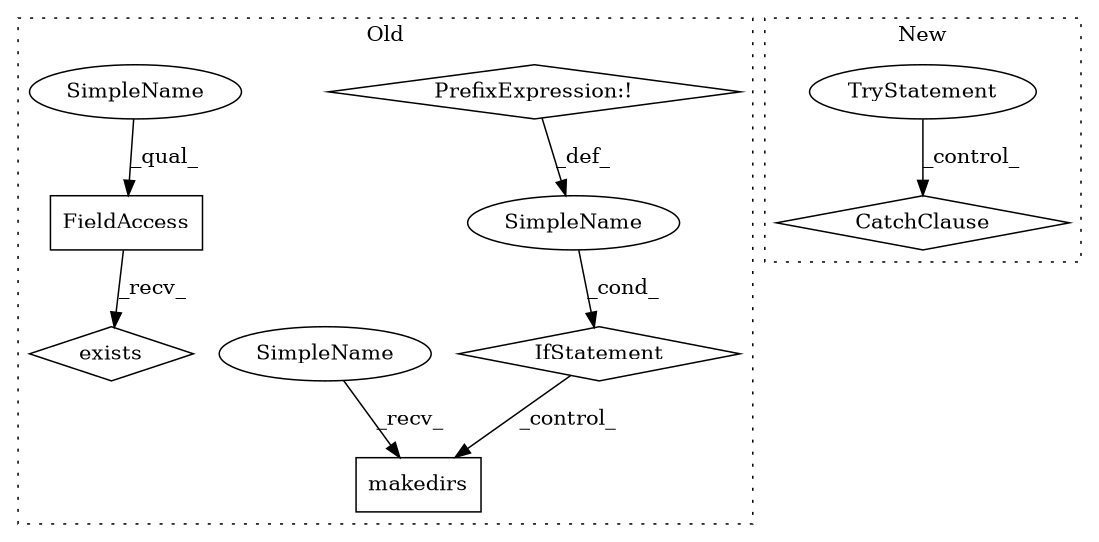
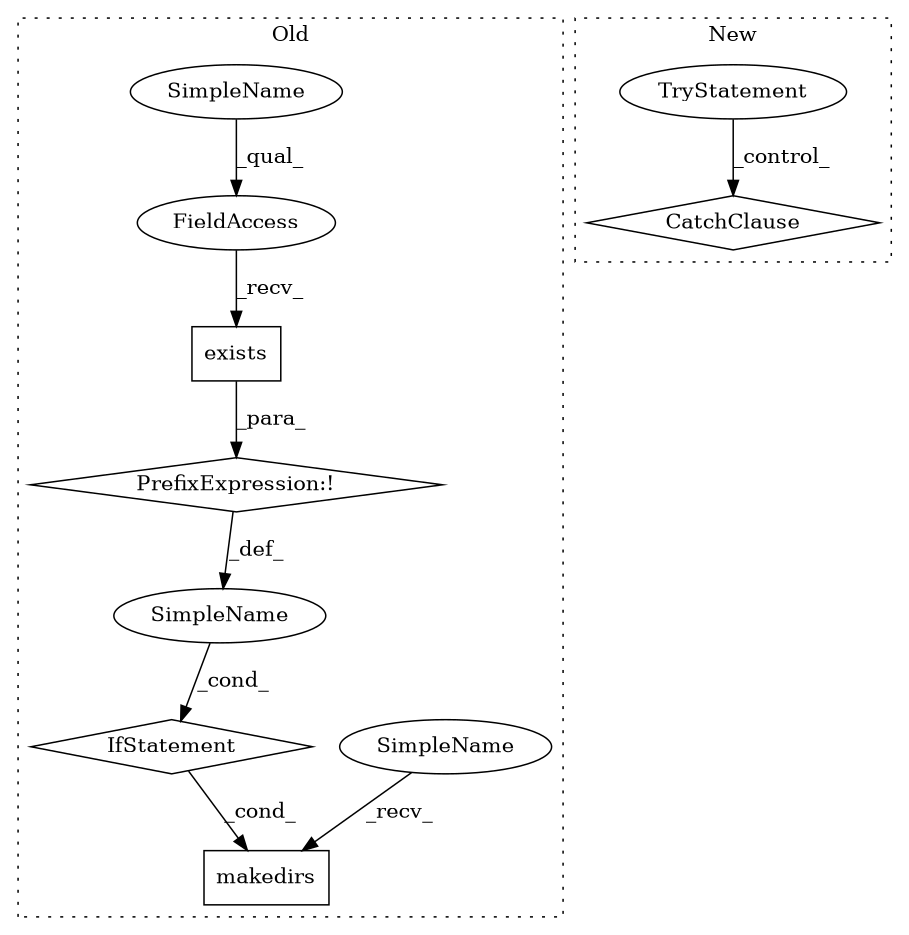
(126, 223) -> (236, 223)
(111, 354) -> (236, 354)
none -> (236, 412)
(568, 419) -> (260, 812)
